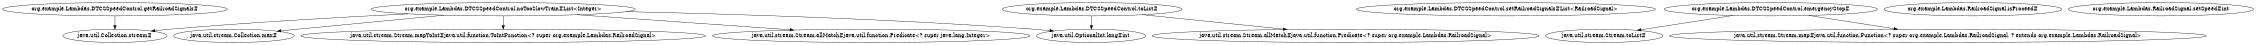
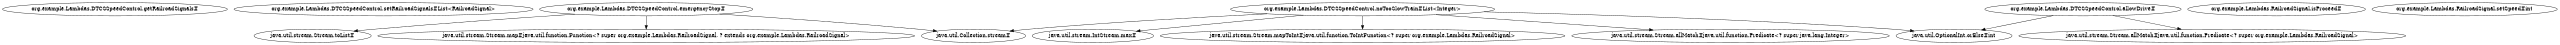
(1092, 9) -> (2083, 9)
(115, 21) -> (826, 22)
(234, 36) -> (1093, 36)
(1091, 36) -> (1954, 36)
